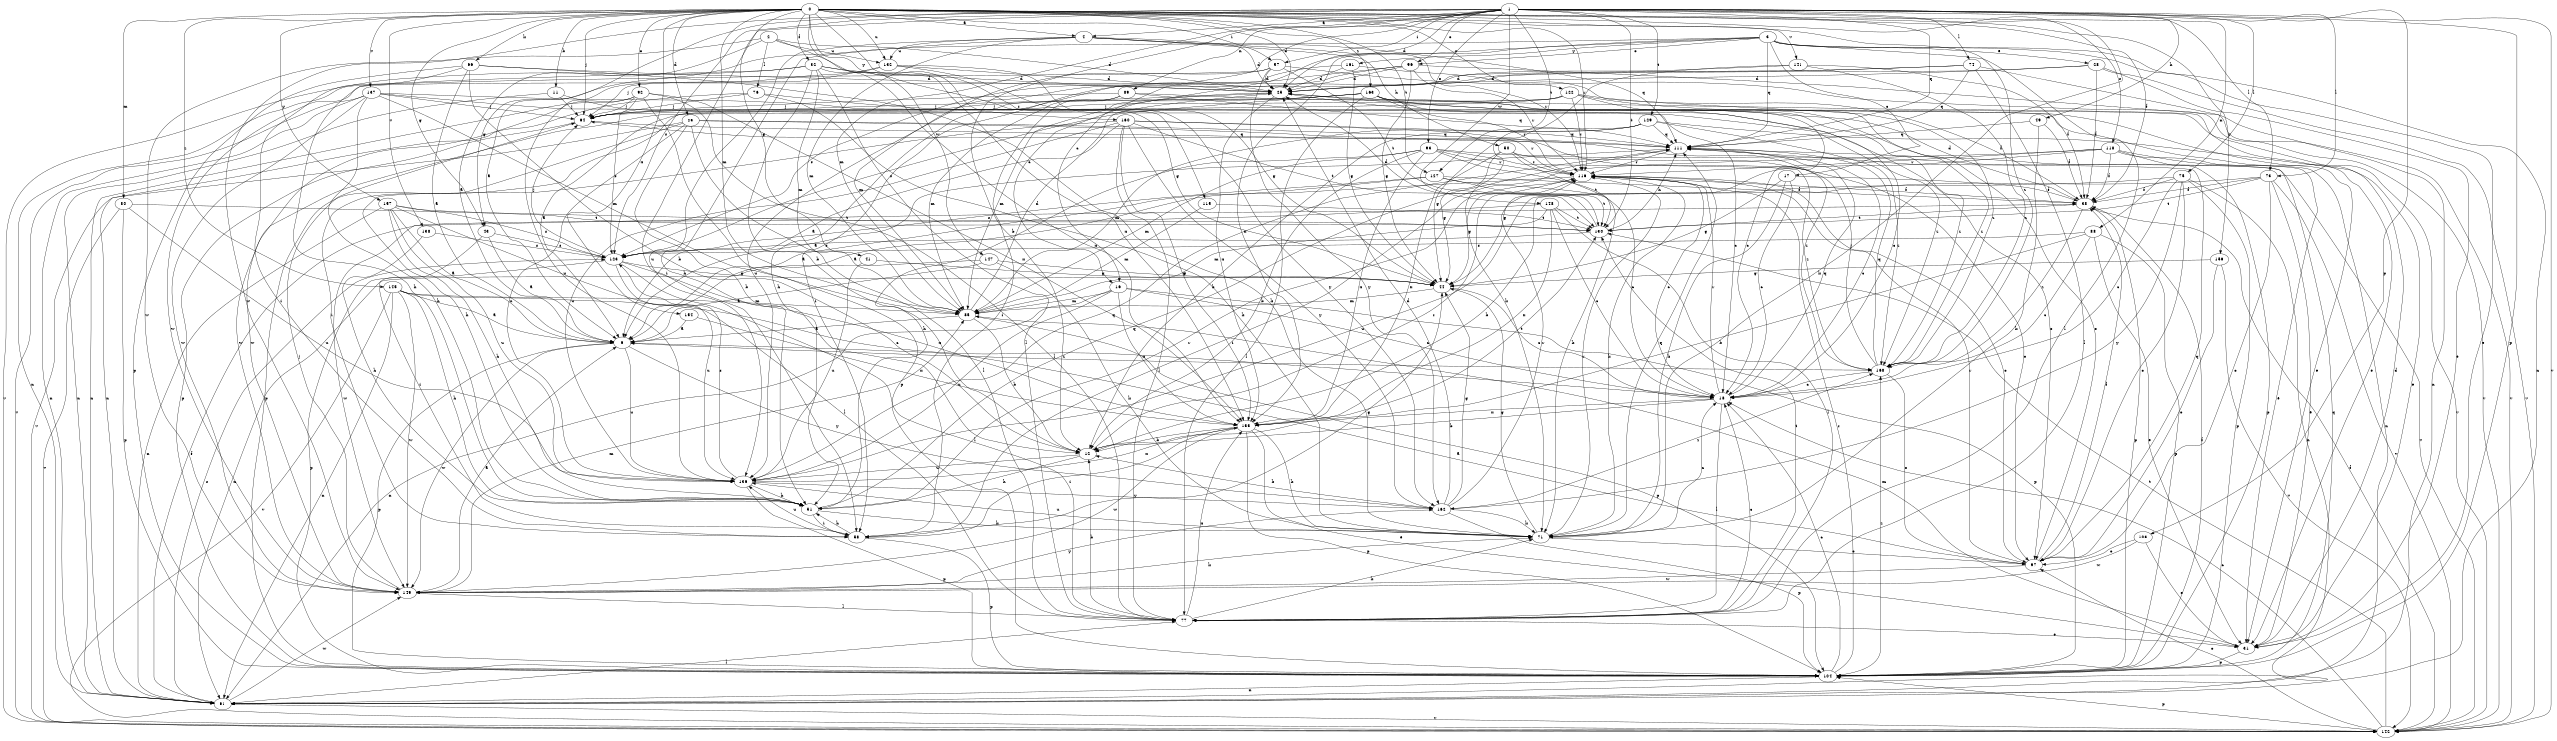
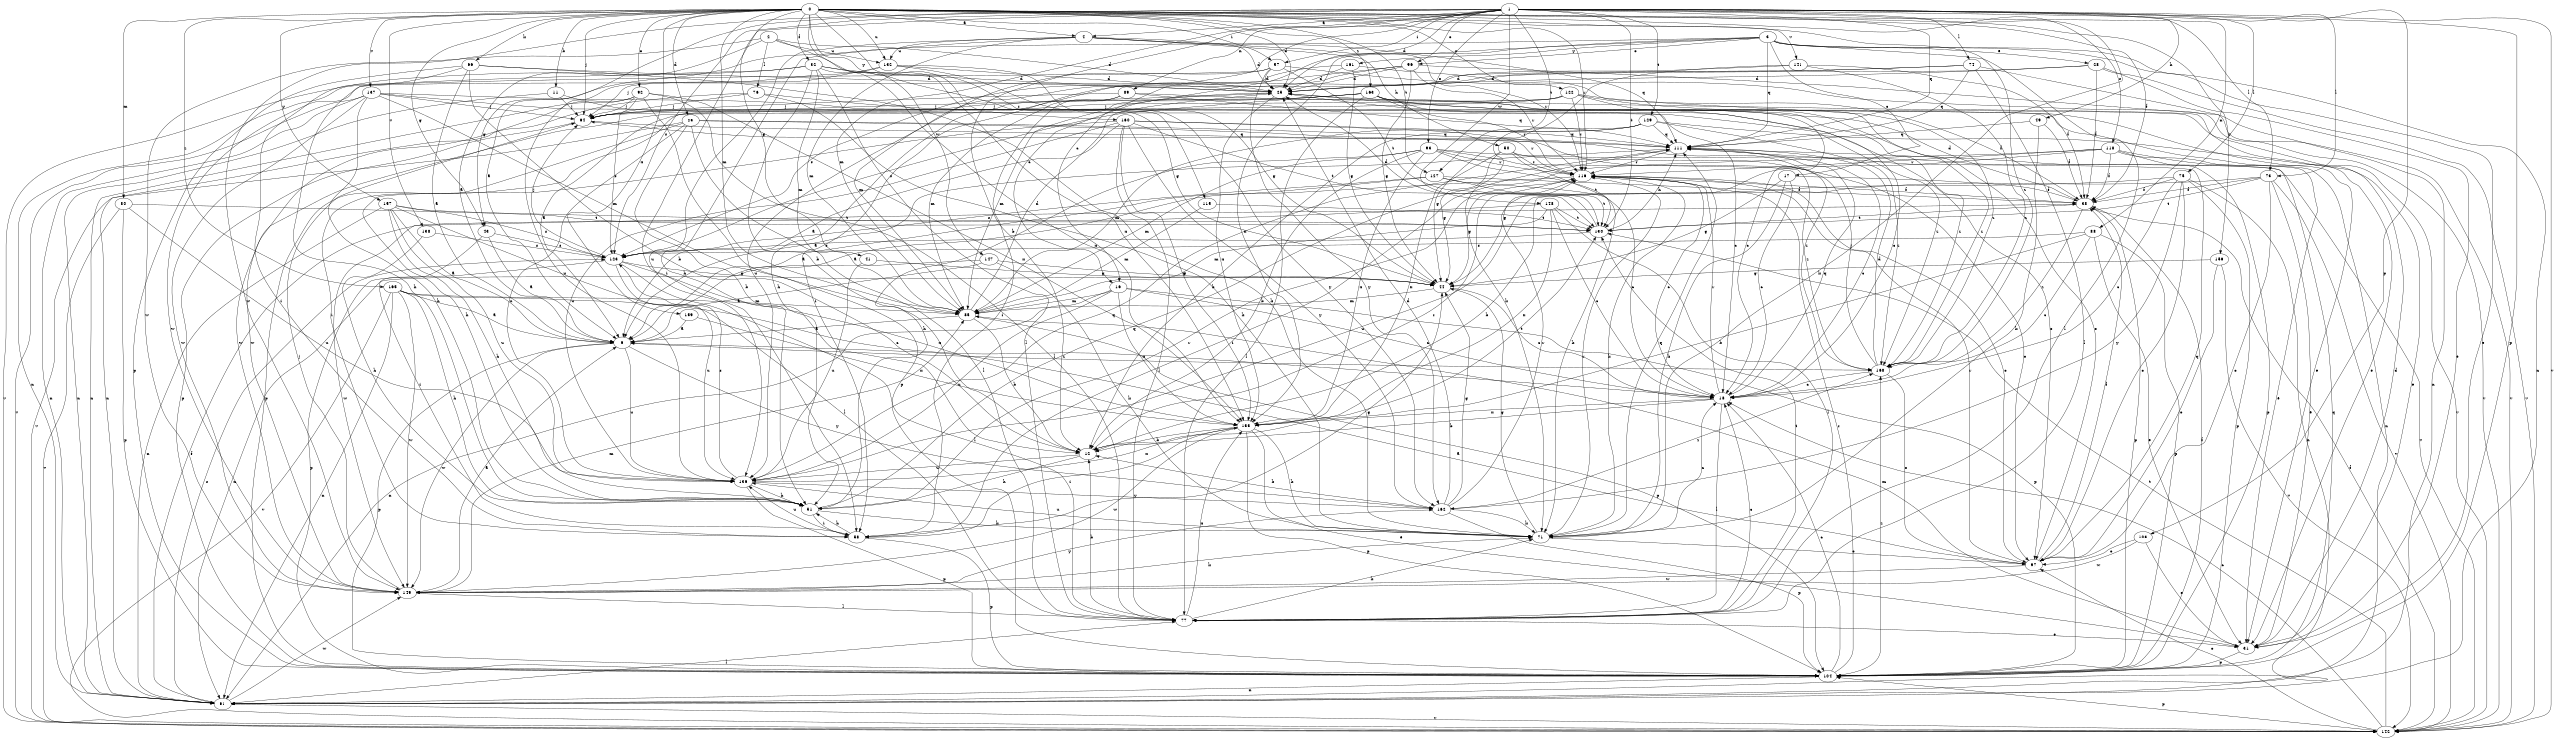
(1880, 259) -> (1880, 259)
(393, 287) -> (393, 287)
(689, 315) -> (689, 315)
